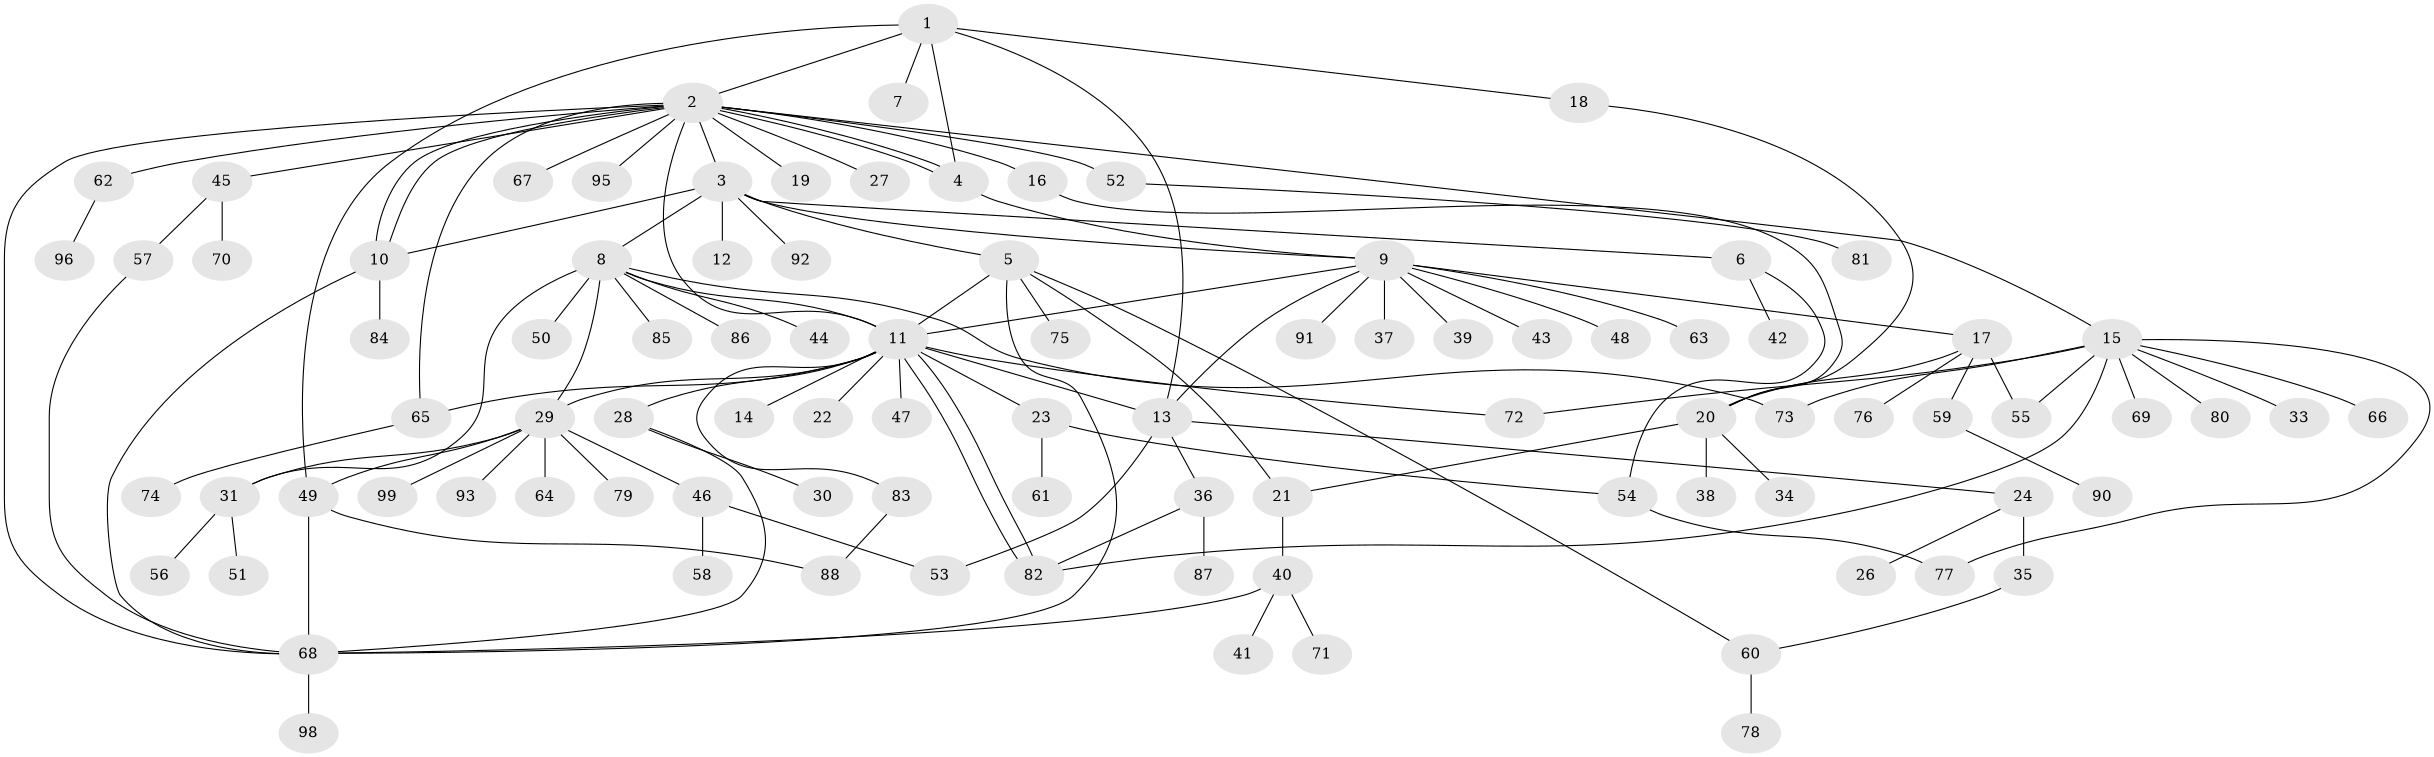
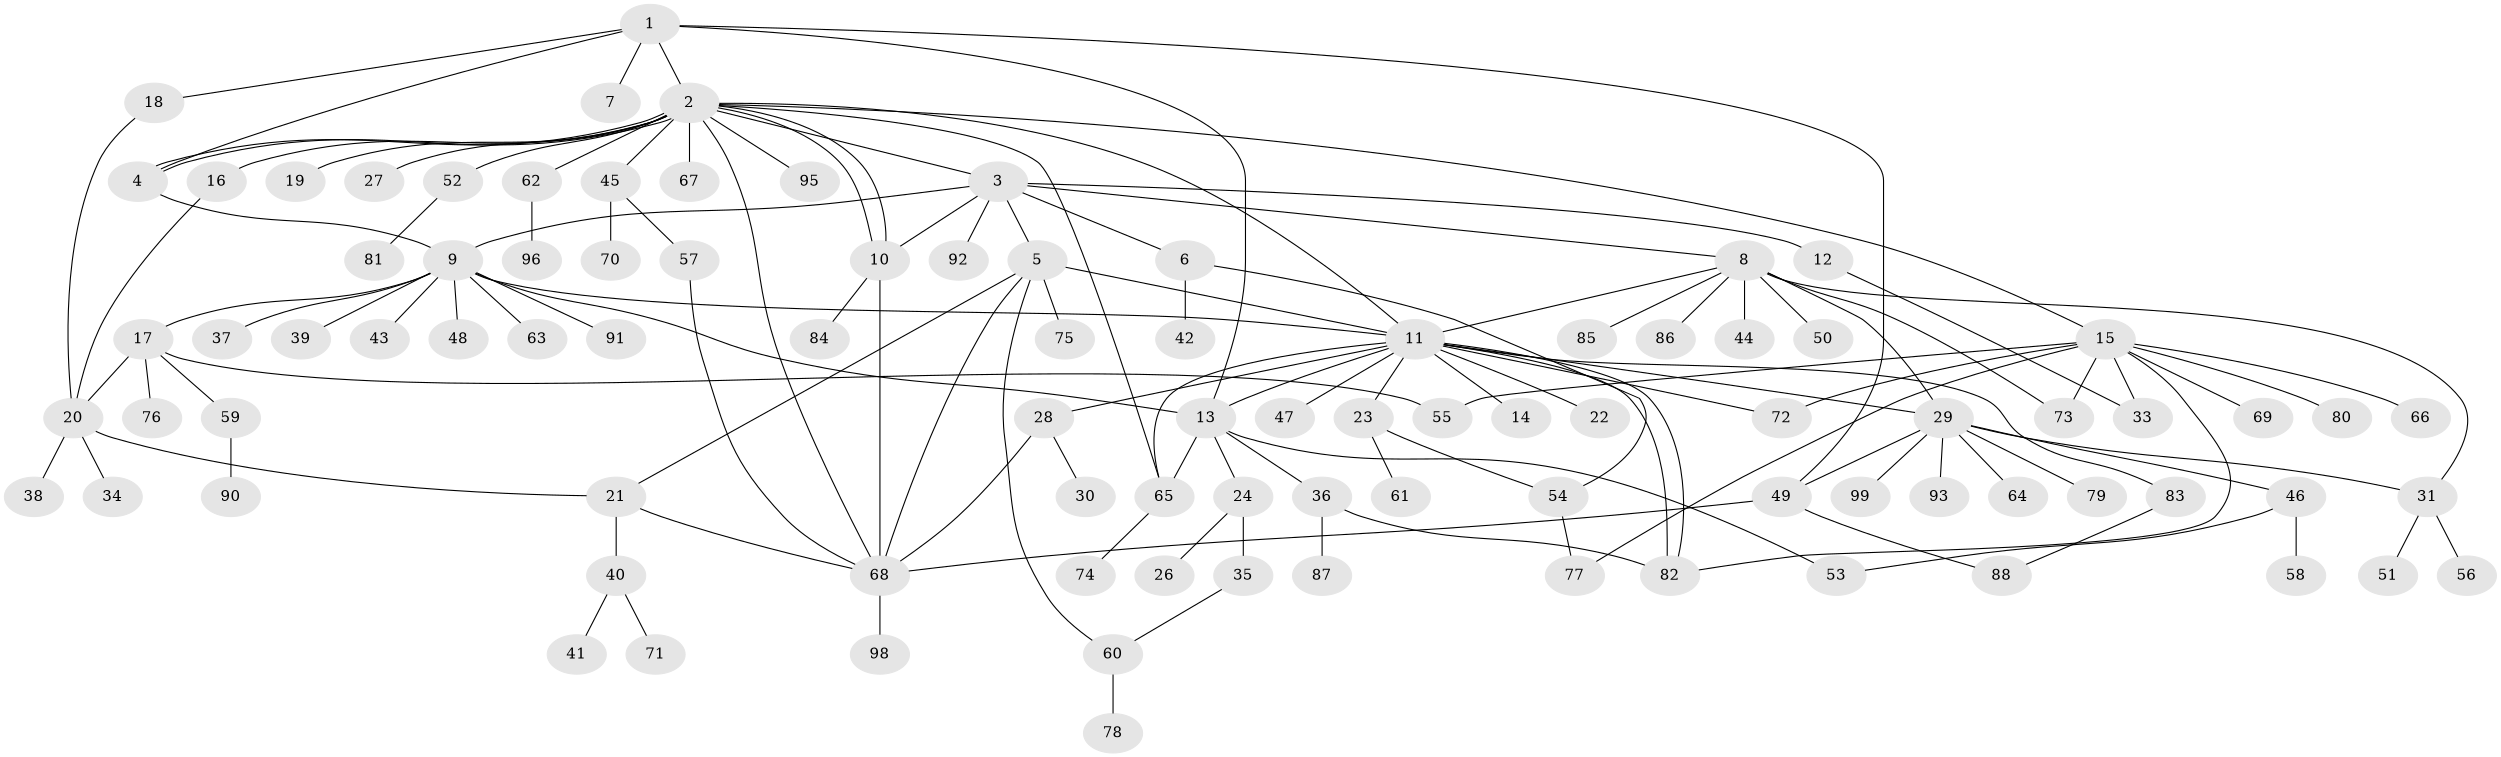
none -> (1984, 338)
none -> (1185, 458)
(986, 628) -> (745, 542)
